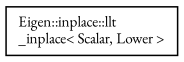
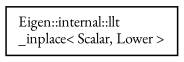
(92, 31) -> (92, 31)
